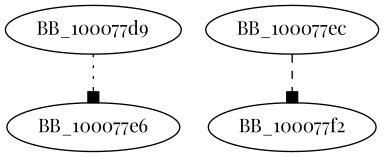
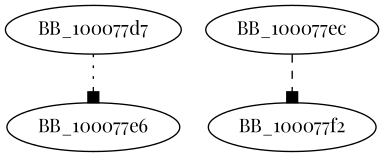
(93, 30) -> (93, 30)
